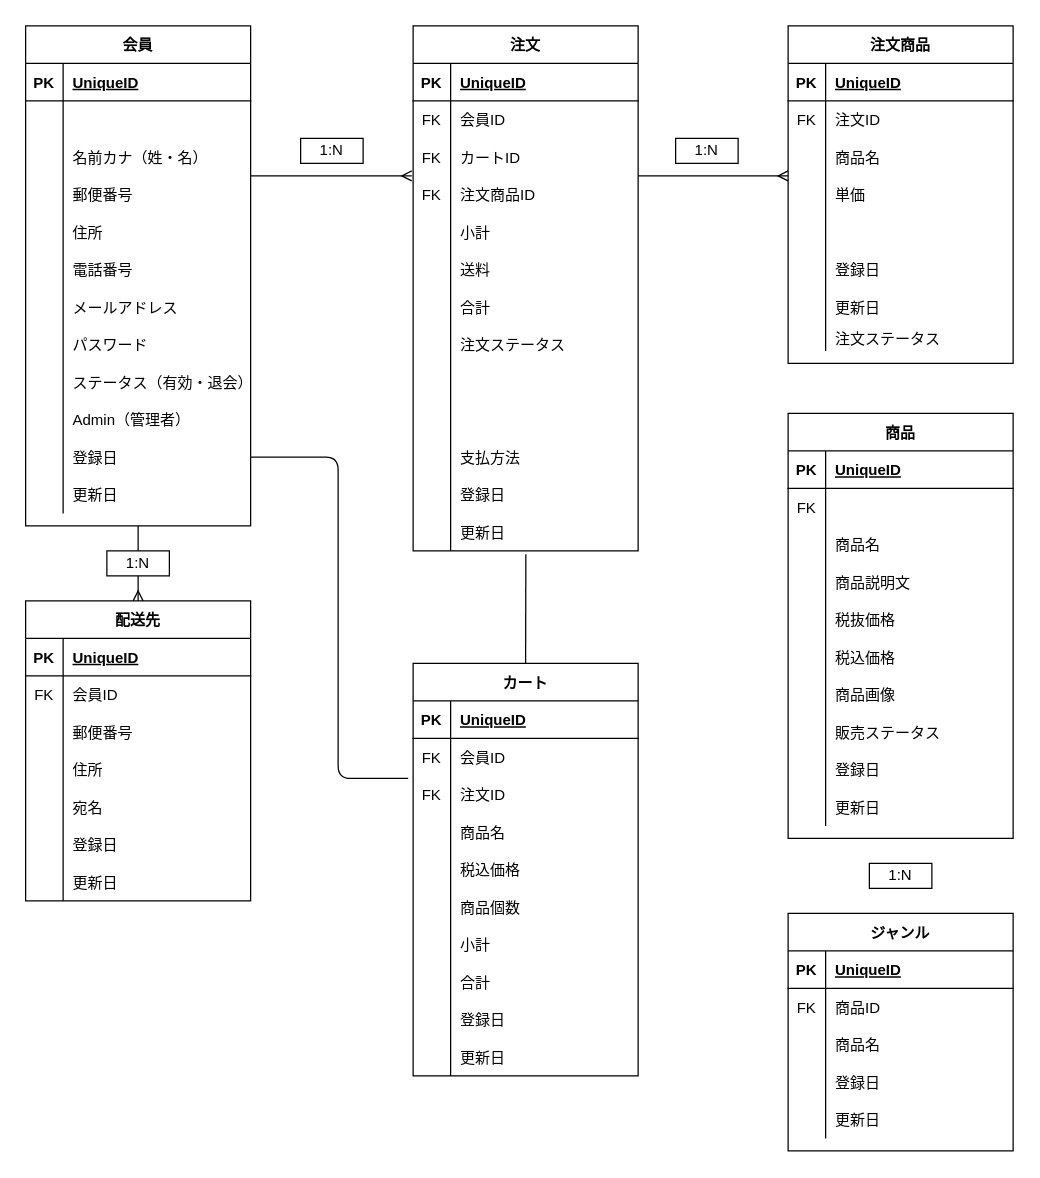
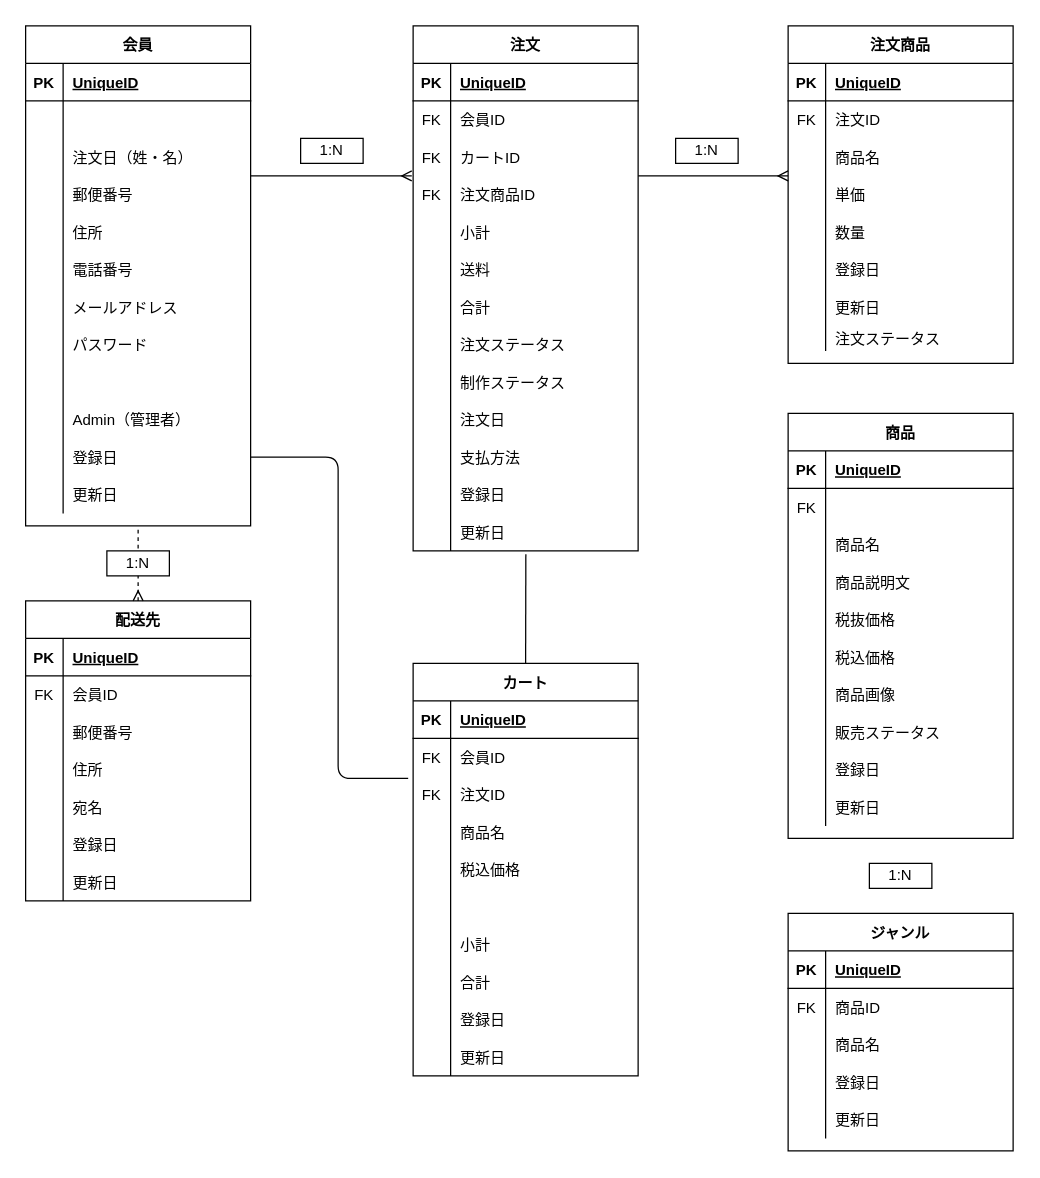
(140, 158) -> (133, 158)
none -> (919, 232)
(157, 382) -> none
none -> (544, 382)
none -> (544, 419)
(138, 540) -> (138, 540)
(544, 907) -> none
